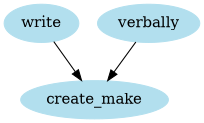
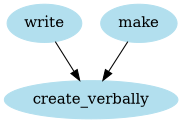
(149, 23) -> (139, 23)
(95, 100) -> (91, 100)
